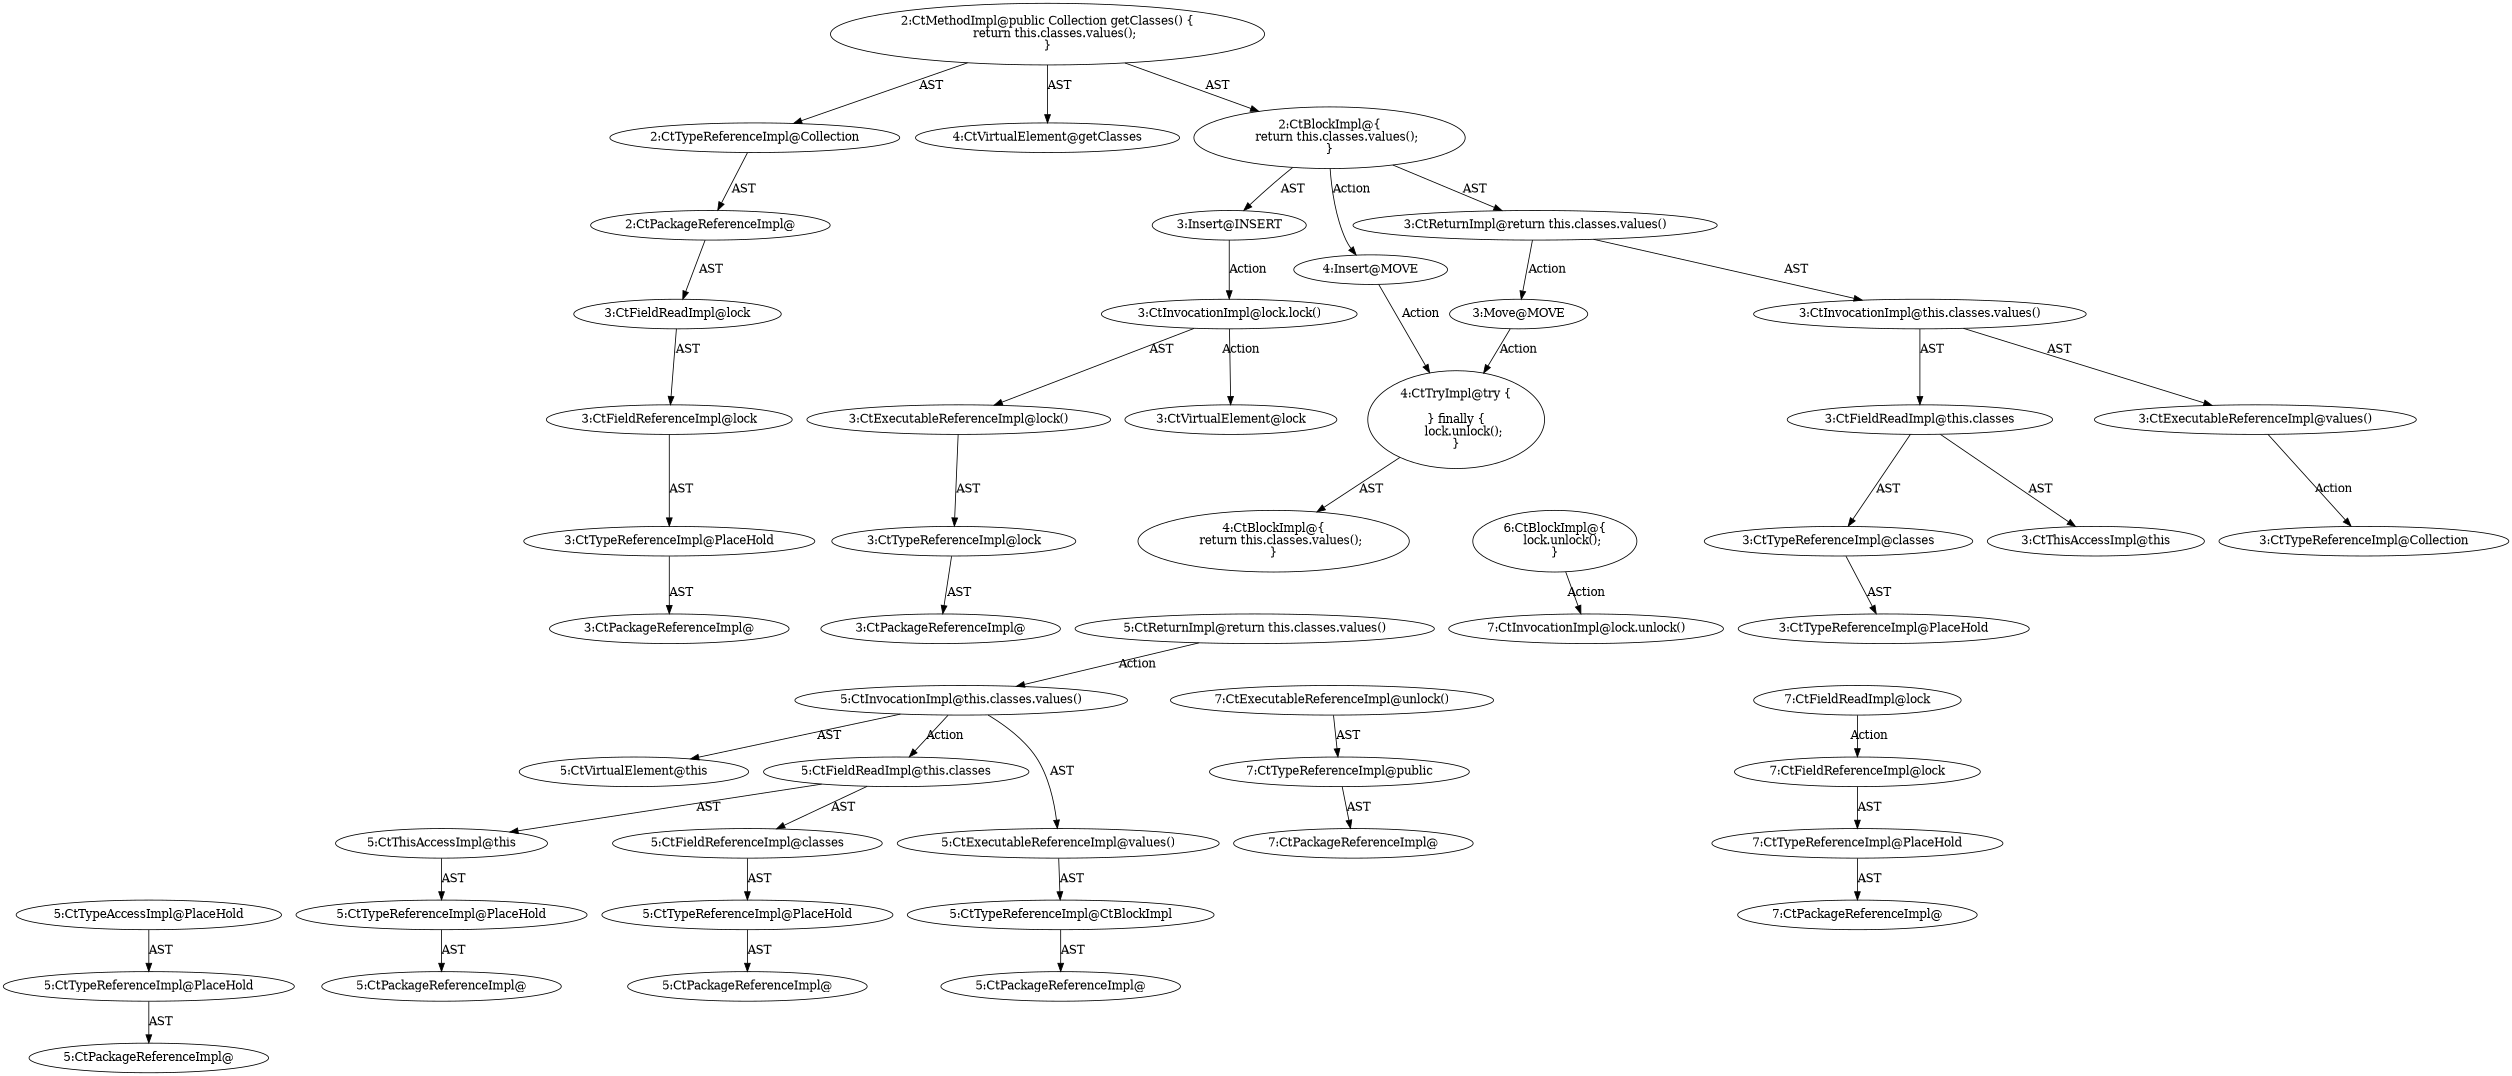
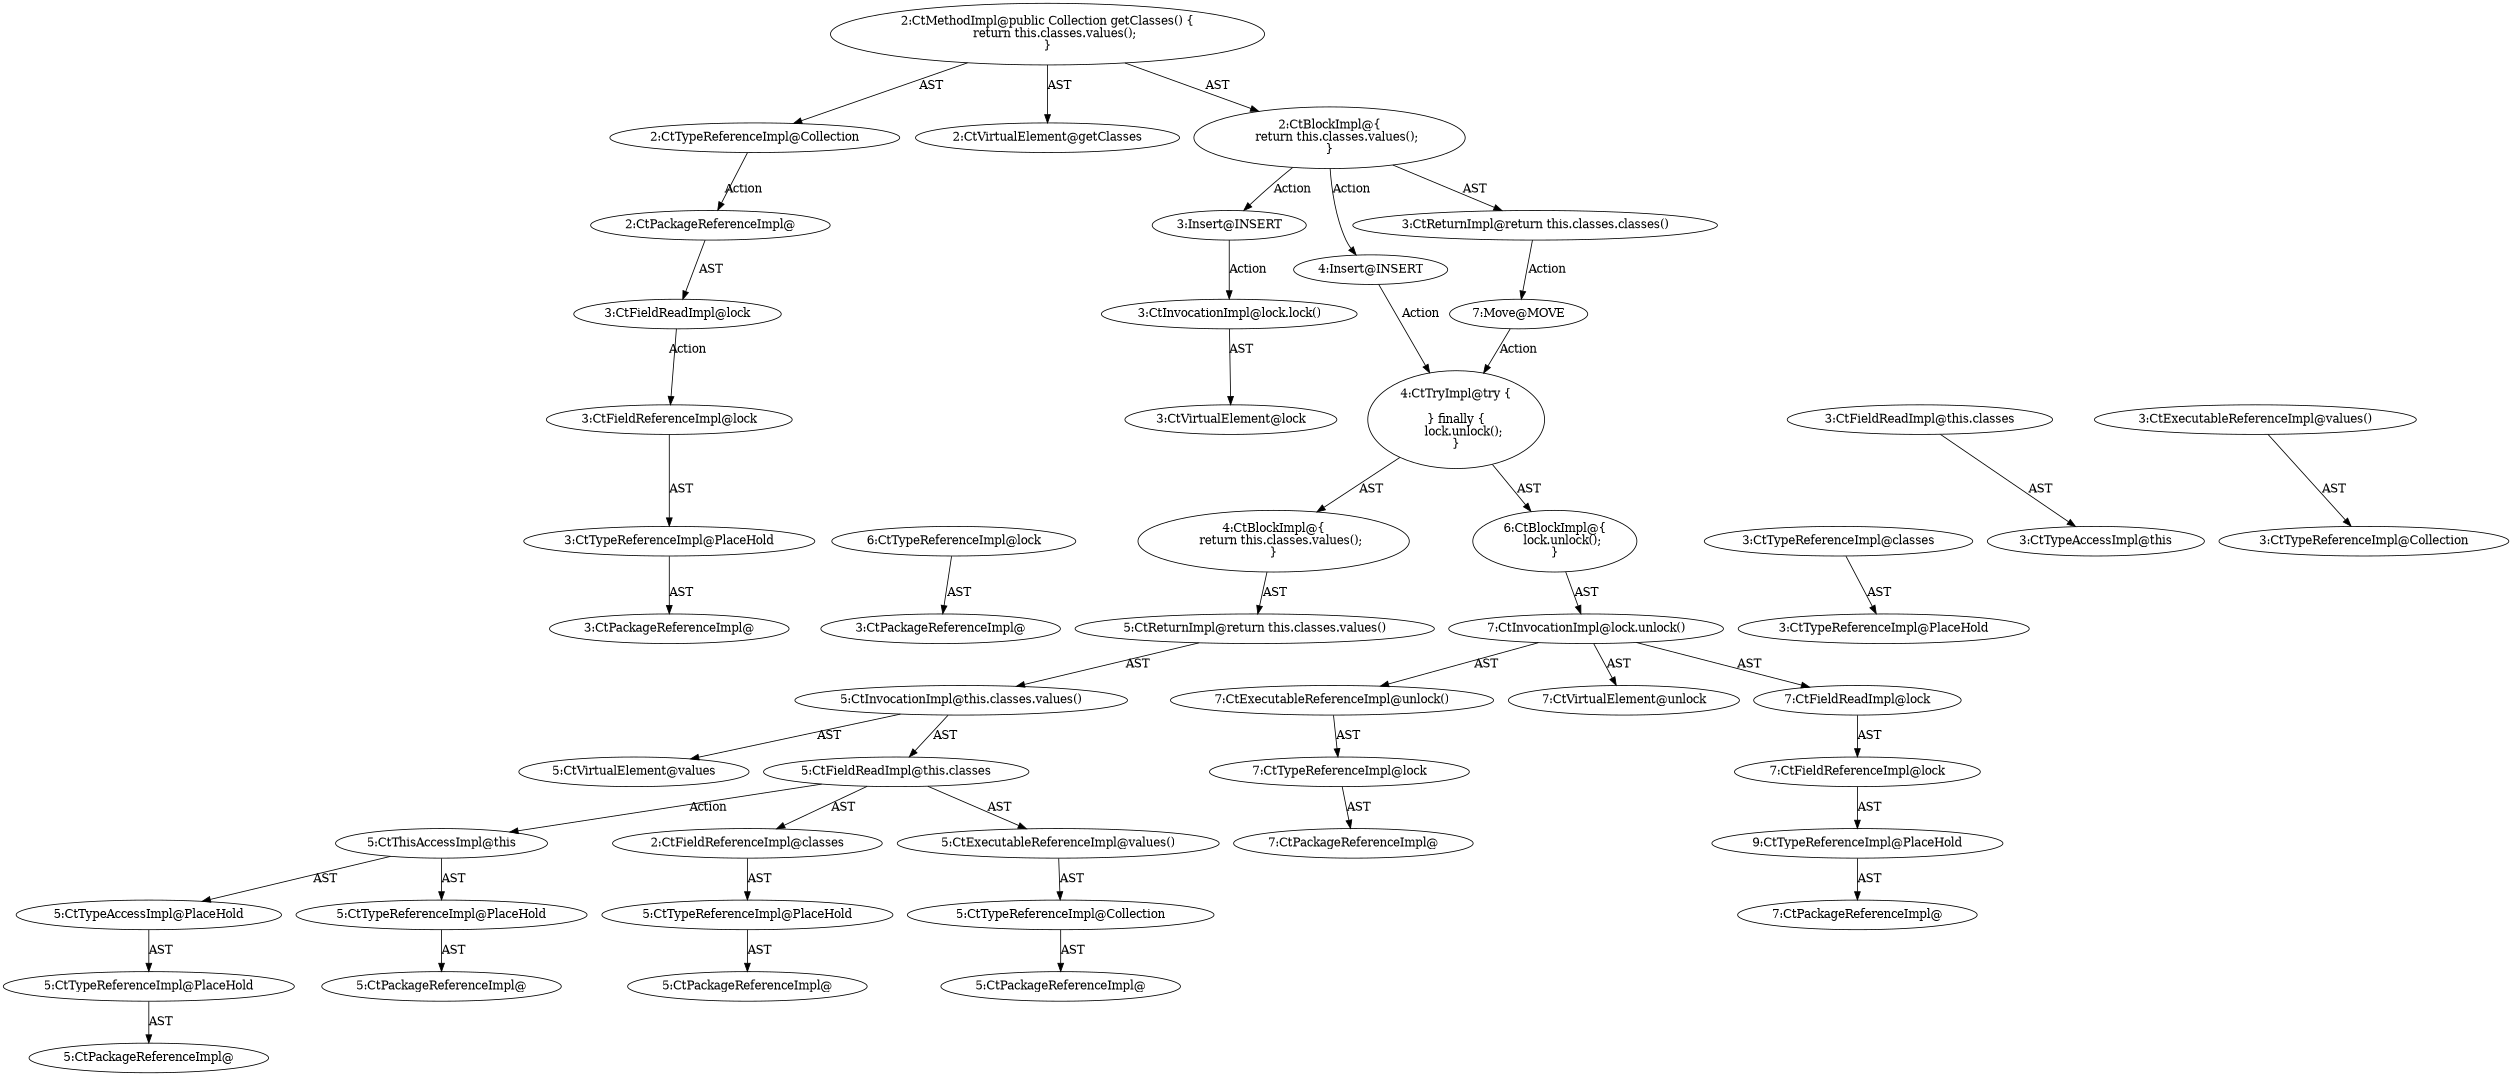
(1048, 138) -> (1048, 138)
(744, 190) -> (744, 190)
(1293, 190) -> (1293, 190)
(1535, 225) -> (1535, 225)
(1371, 270) -> (1371, 270)
(1519, 314) -> (1519, 314)
(1920, 314) -> none
(688, 350) -> (688, 350)
(1241, 350) -> (1241, 350)
(959, 420) -> none
(1882, 477) -> none
none -> (1509, 485)
(2334, 489) -> (2334, 489)
(954, 541) -> (954, 541)
(2096, 541) -> (2096, 541)
none -> (1263, 589)
(1586, 593) -> (1586, 593)
none -> (1463, 663)
none -> (1719, 664)
(1138, 665) -> (1138, 665)
none -> (1624, 700)
(945, 736) -> (945, 736)
(1869, 736) -> (1869, 736)
(1037, 758) -> (973, 806)
(634, 772) -> (634, 772)
(1339, 772) -> (1339, 772)
(708, 808) -> (708, 808)
(747, 843) -> (747, 843)
(1857, 843) -> (1857, 843)
none -> (300, 878)
(1061, 915) -> (1061, 915)
